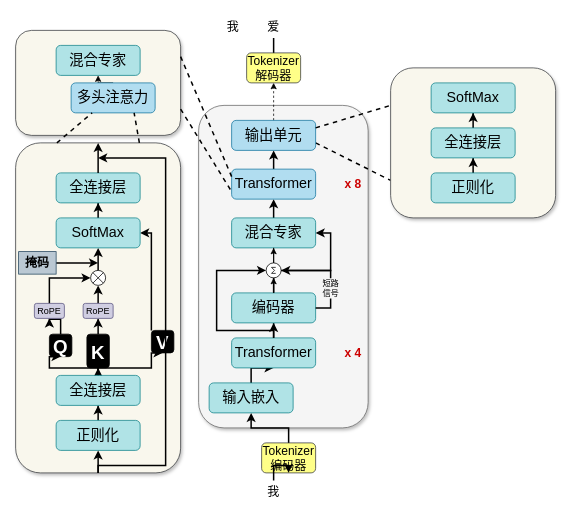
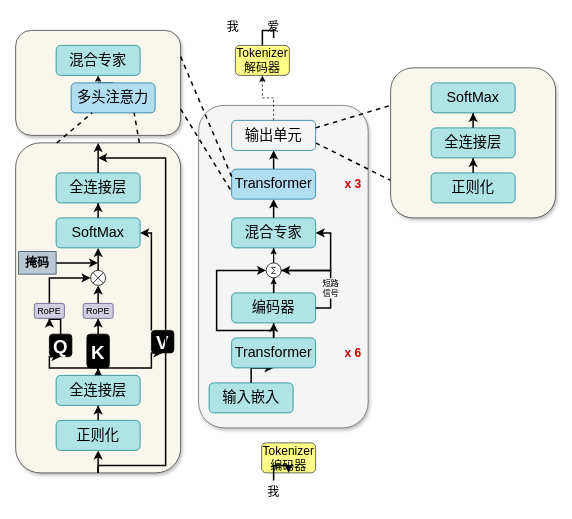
(273, 68) -> (262, 60)
(273, 135) -> (273, 135)
(353, 184) -> (353, 184)
(353, 353) -> (353, 353)
(273, 428) -> none
